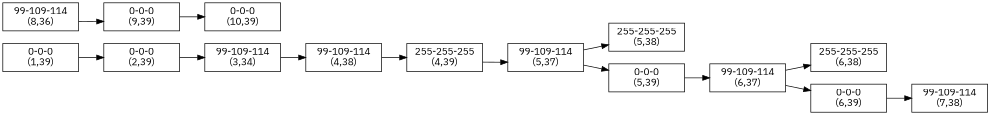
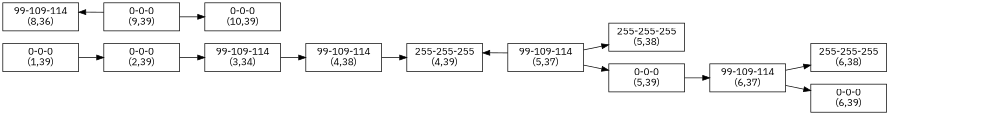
(88, 22) -> (95, 12)
(492, 62) -> (499, 53)
(950, 98) -> none
